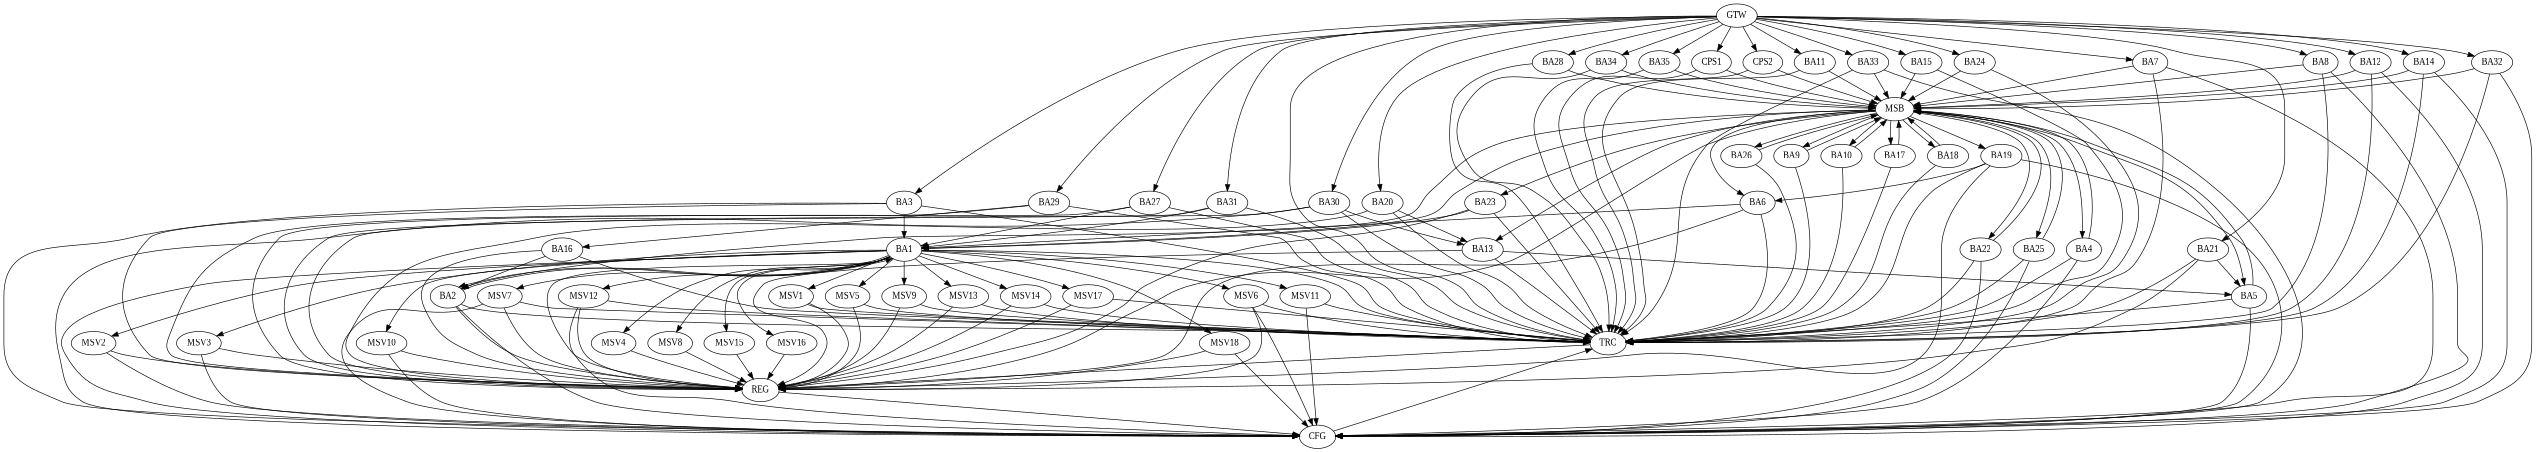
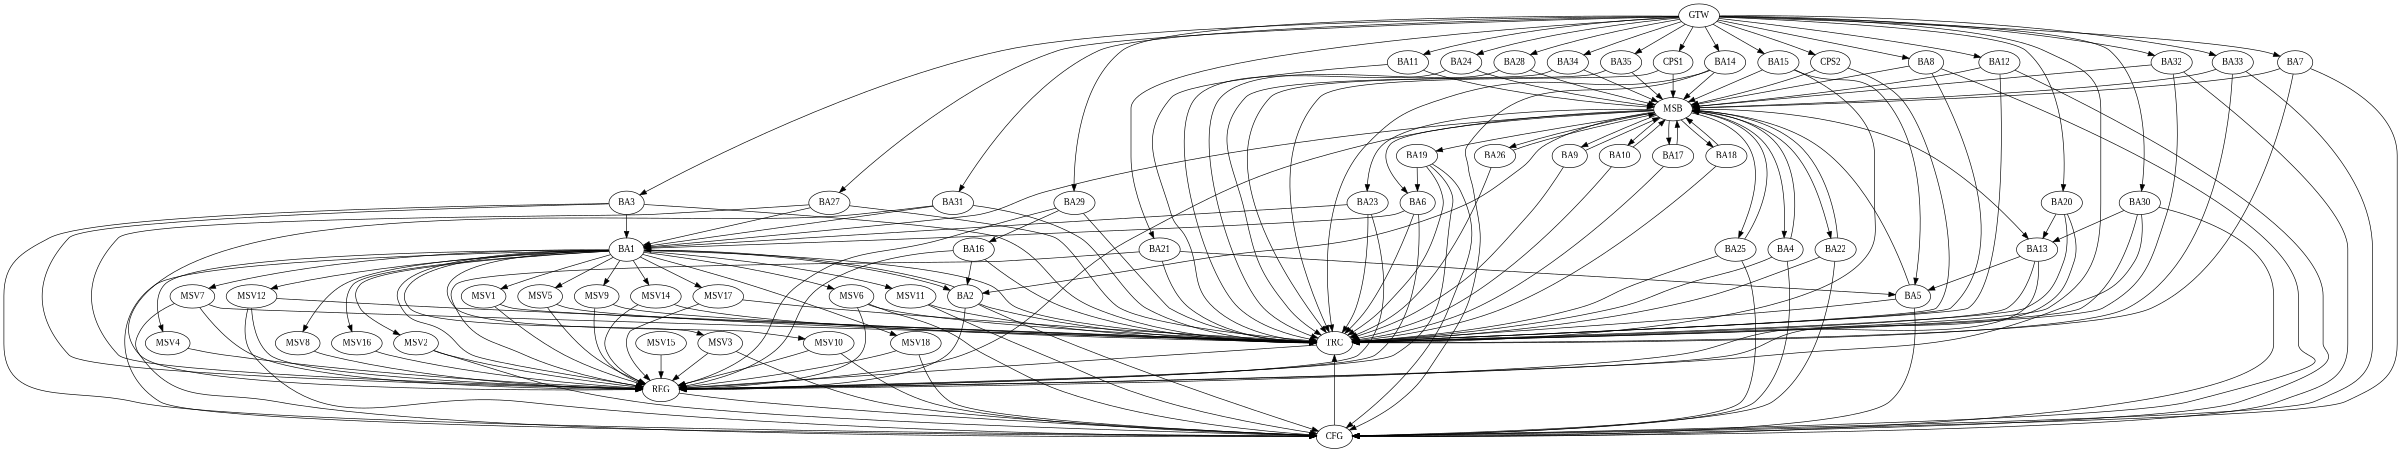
(2105, 153) -> (1907, 138)
(790, 269) -> none
(963, 296) -> none
